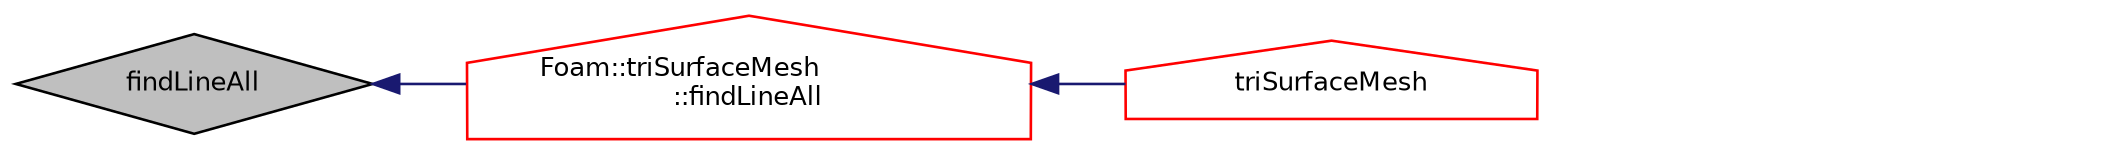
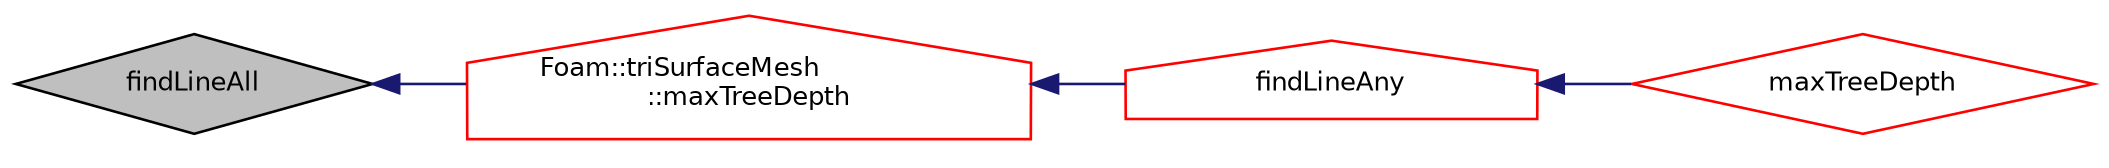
(749, 84) -> (749, 84)
(1331, 84) -> (1331, 84)
none -> (1863, 84)
